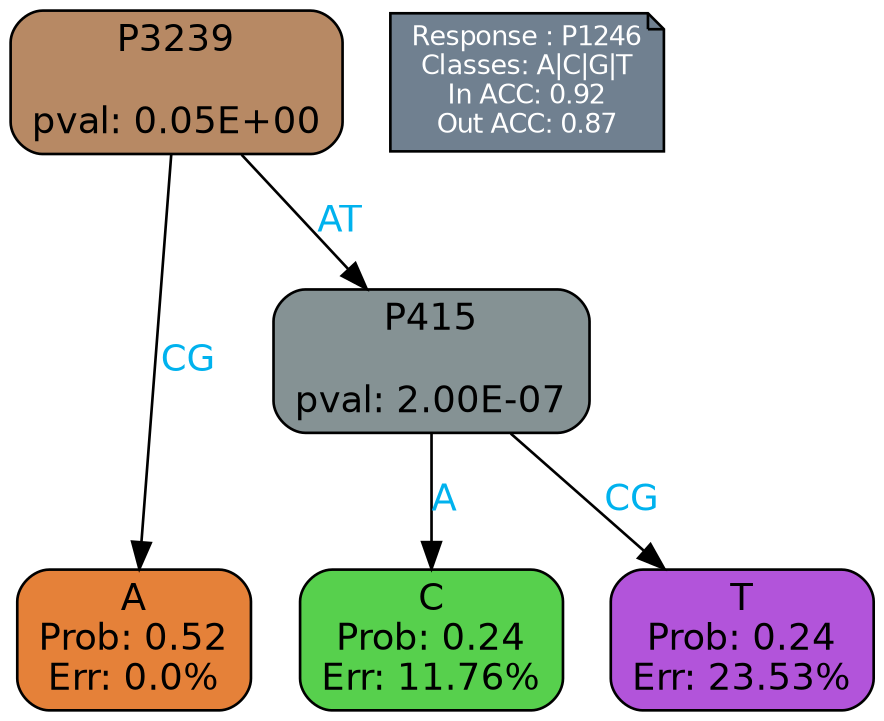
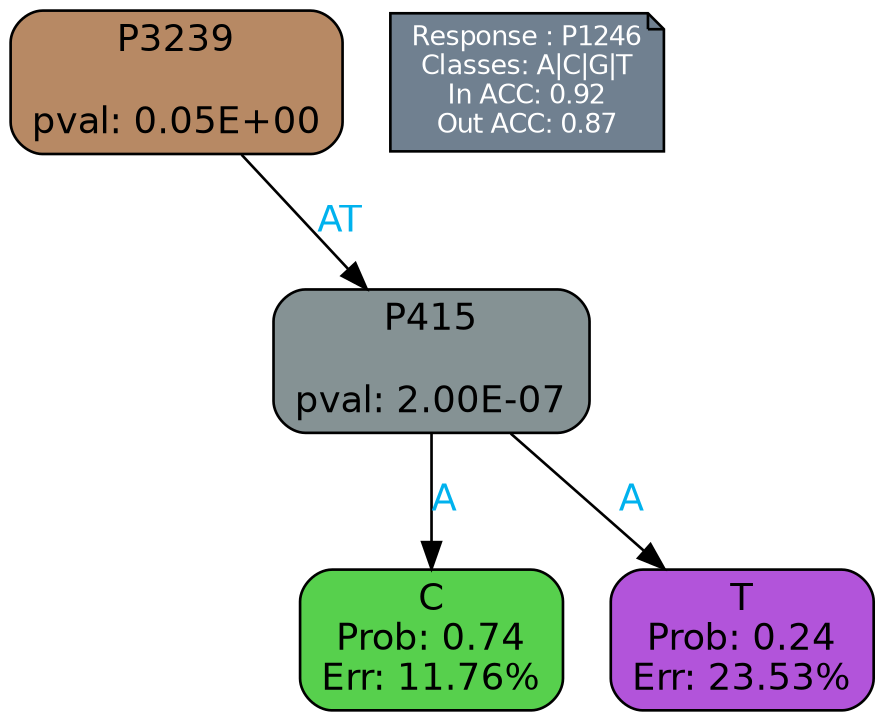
(632, 501) -> (632, 501)
(134, 640) -> none
(432, 640) -> (432, 640)
